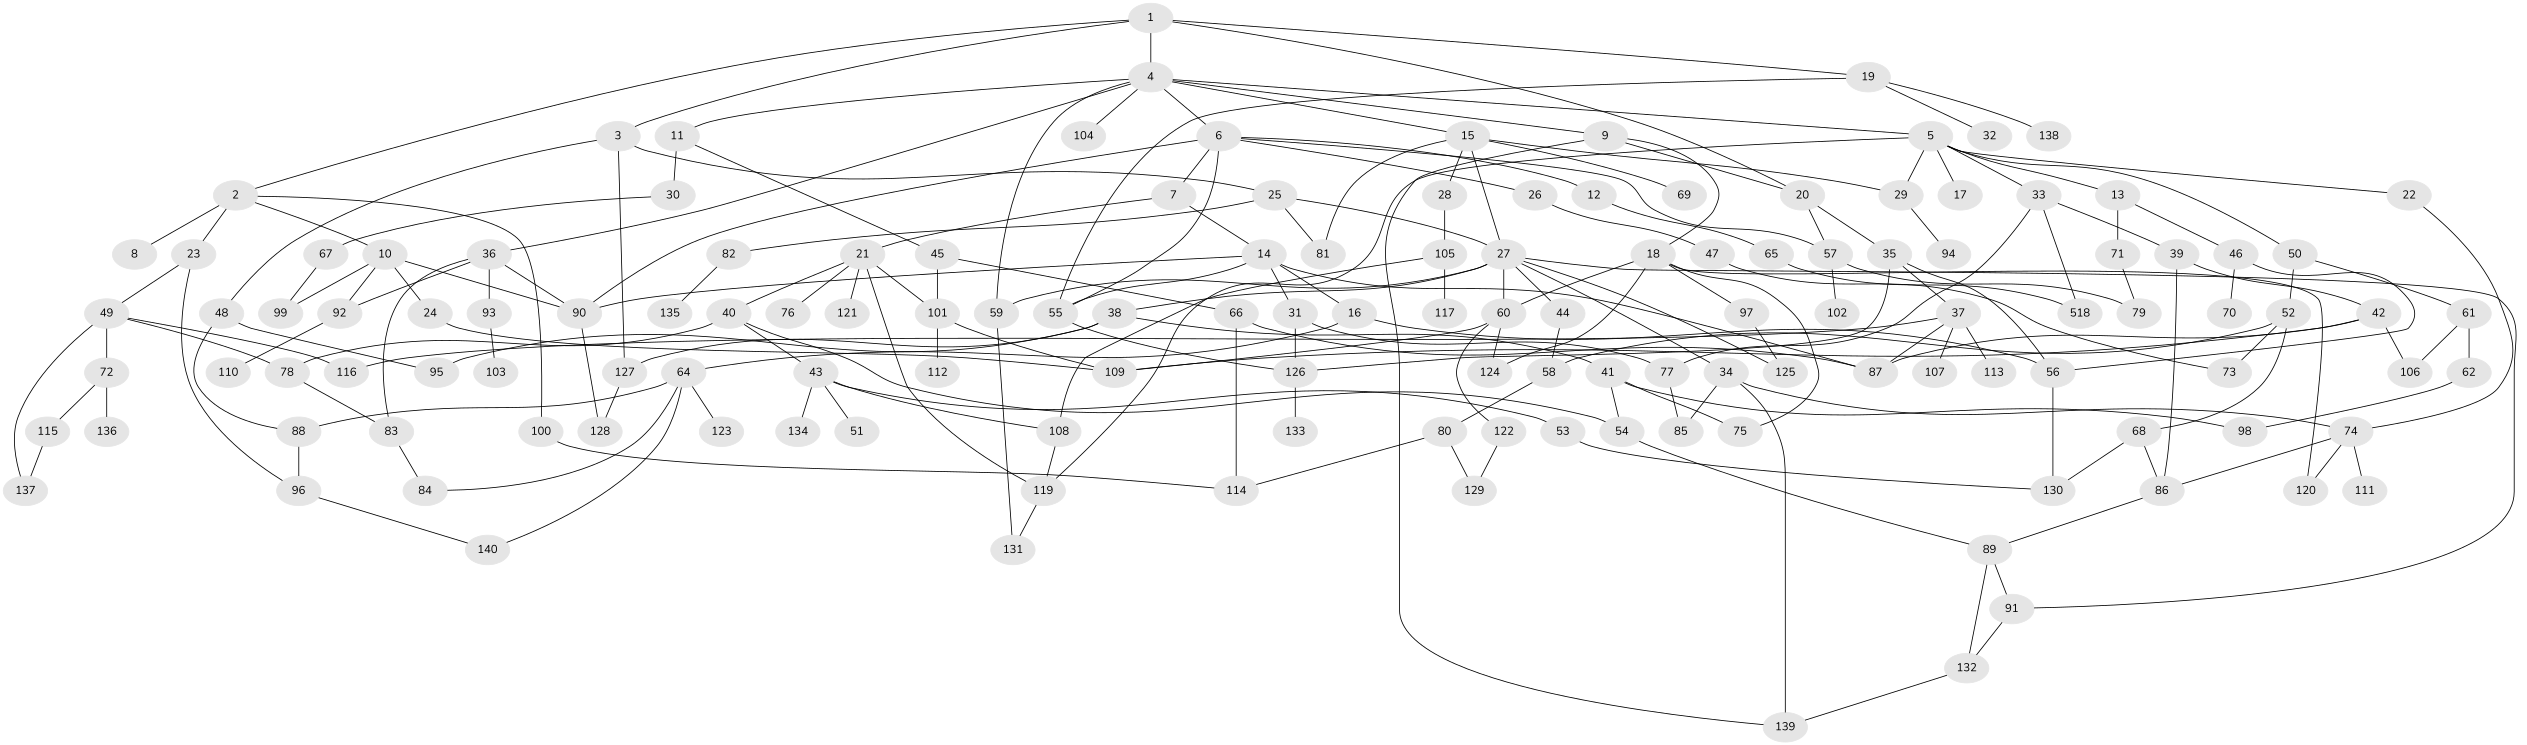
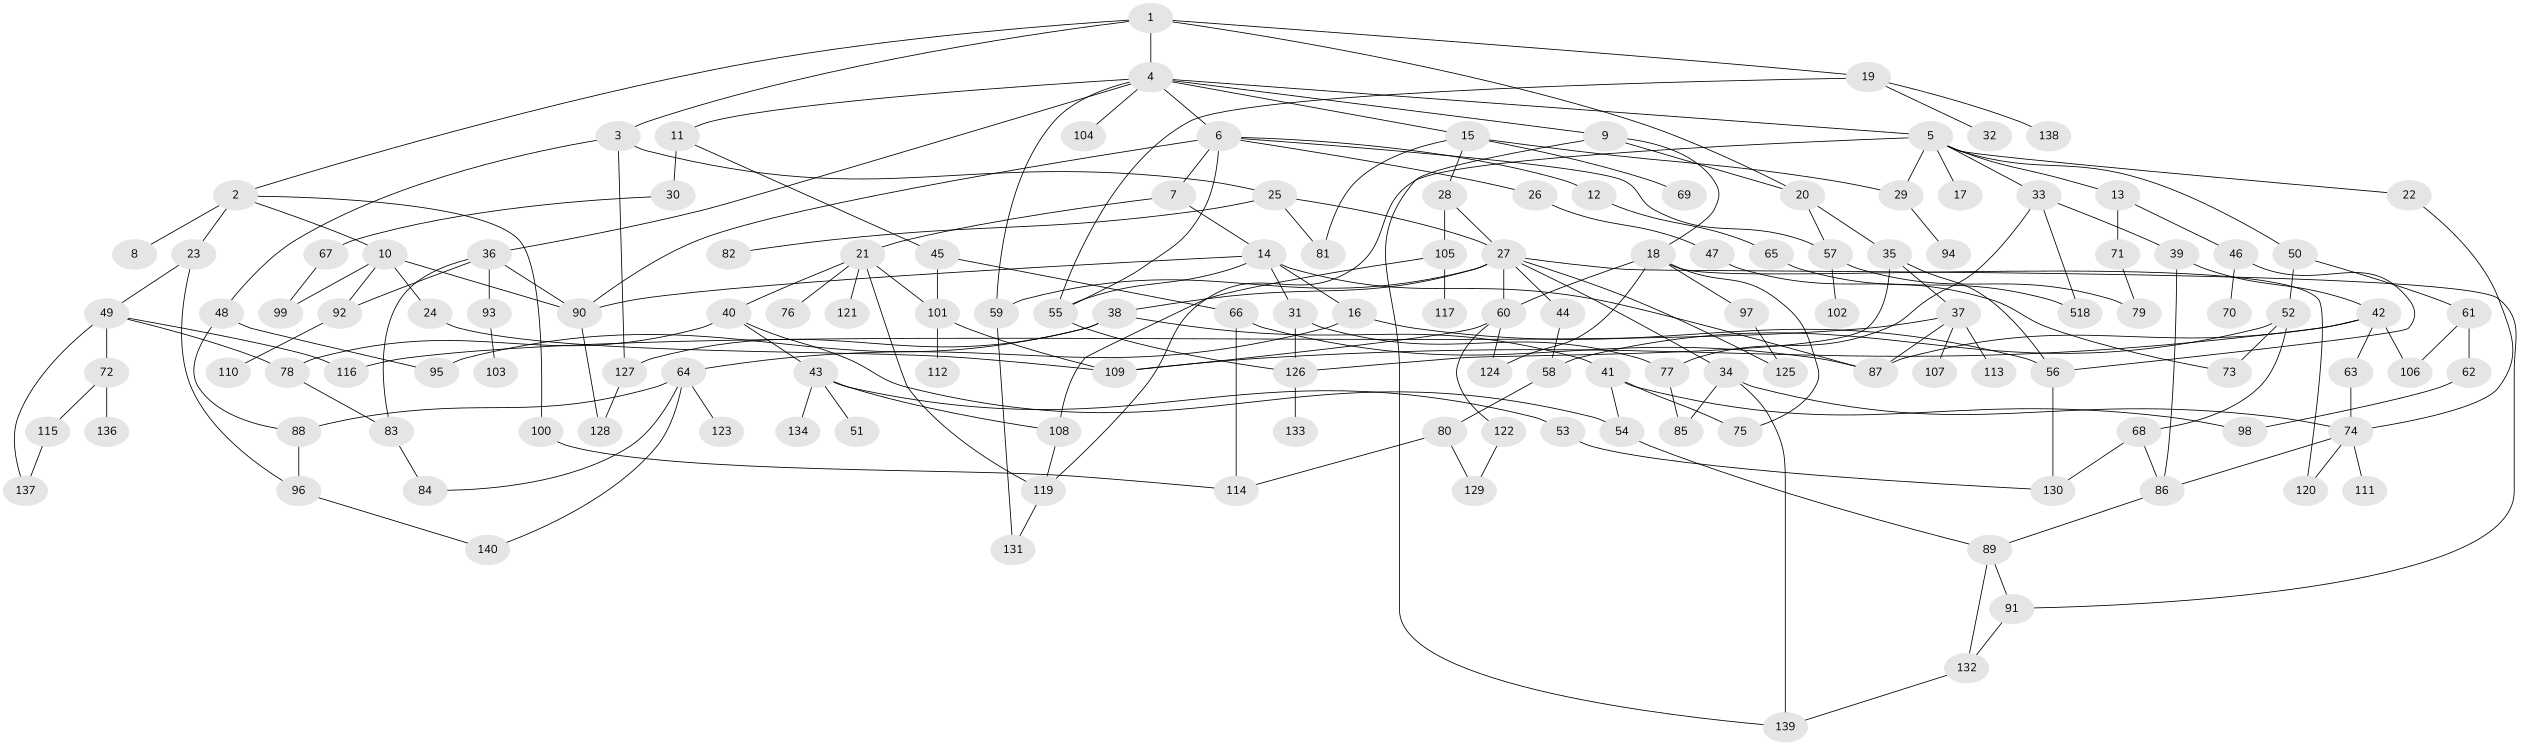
(1486, 195) -> (1474, 225)
(670, 314) -> none
none -> (2351, 373)
